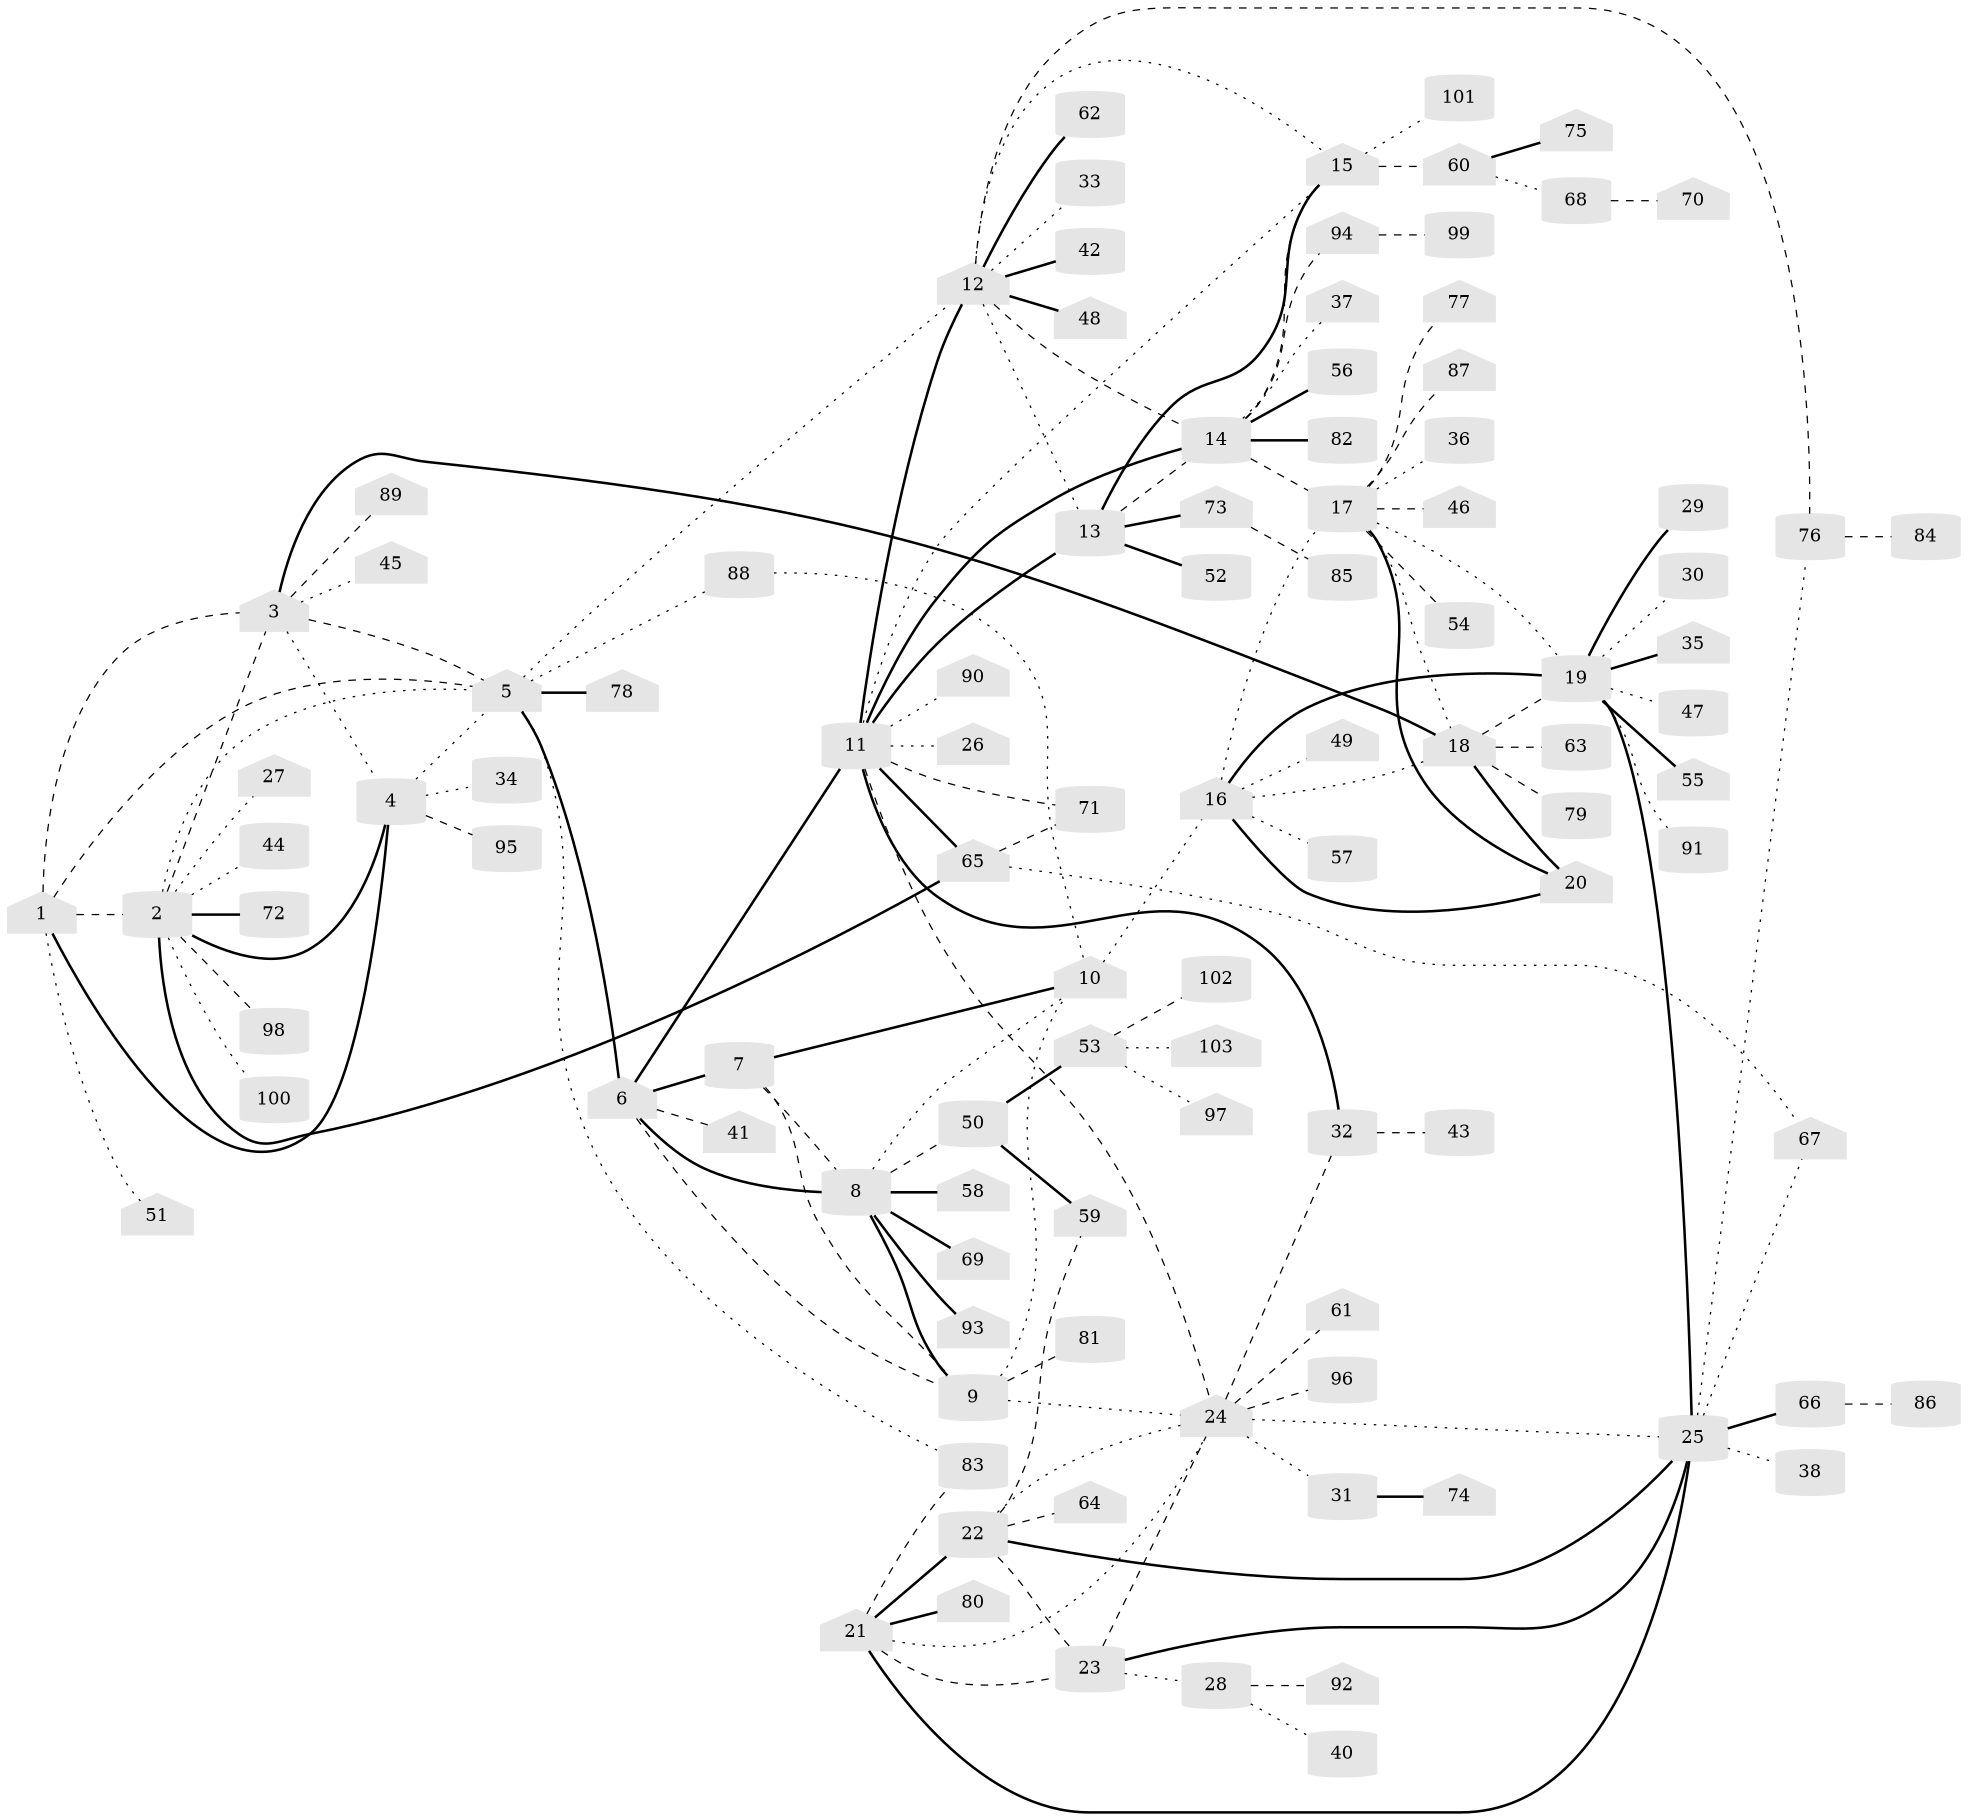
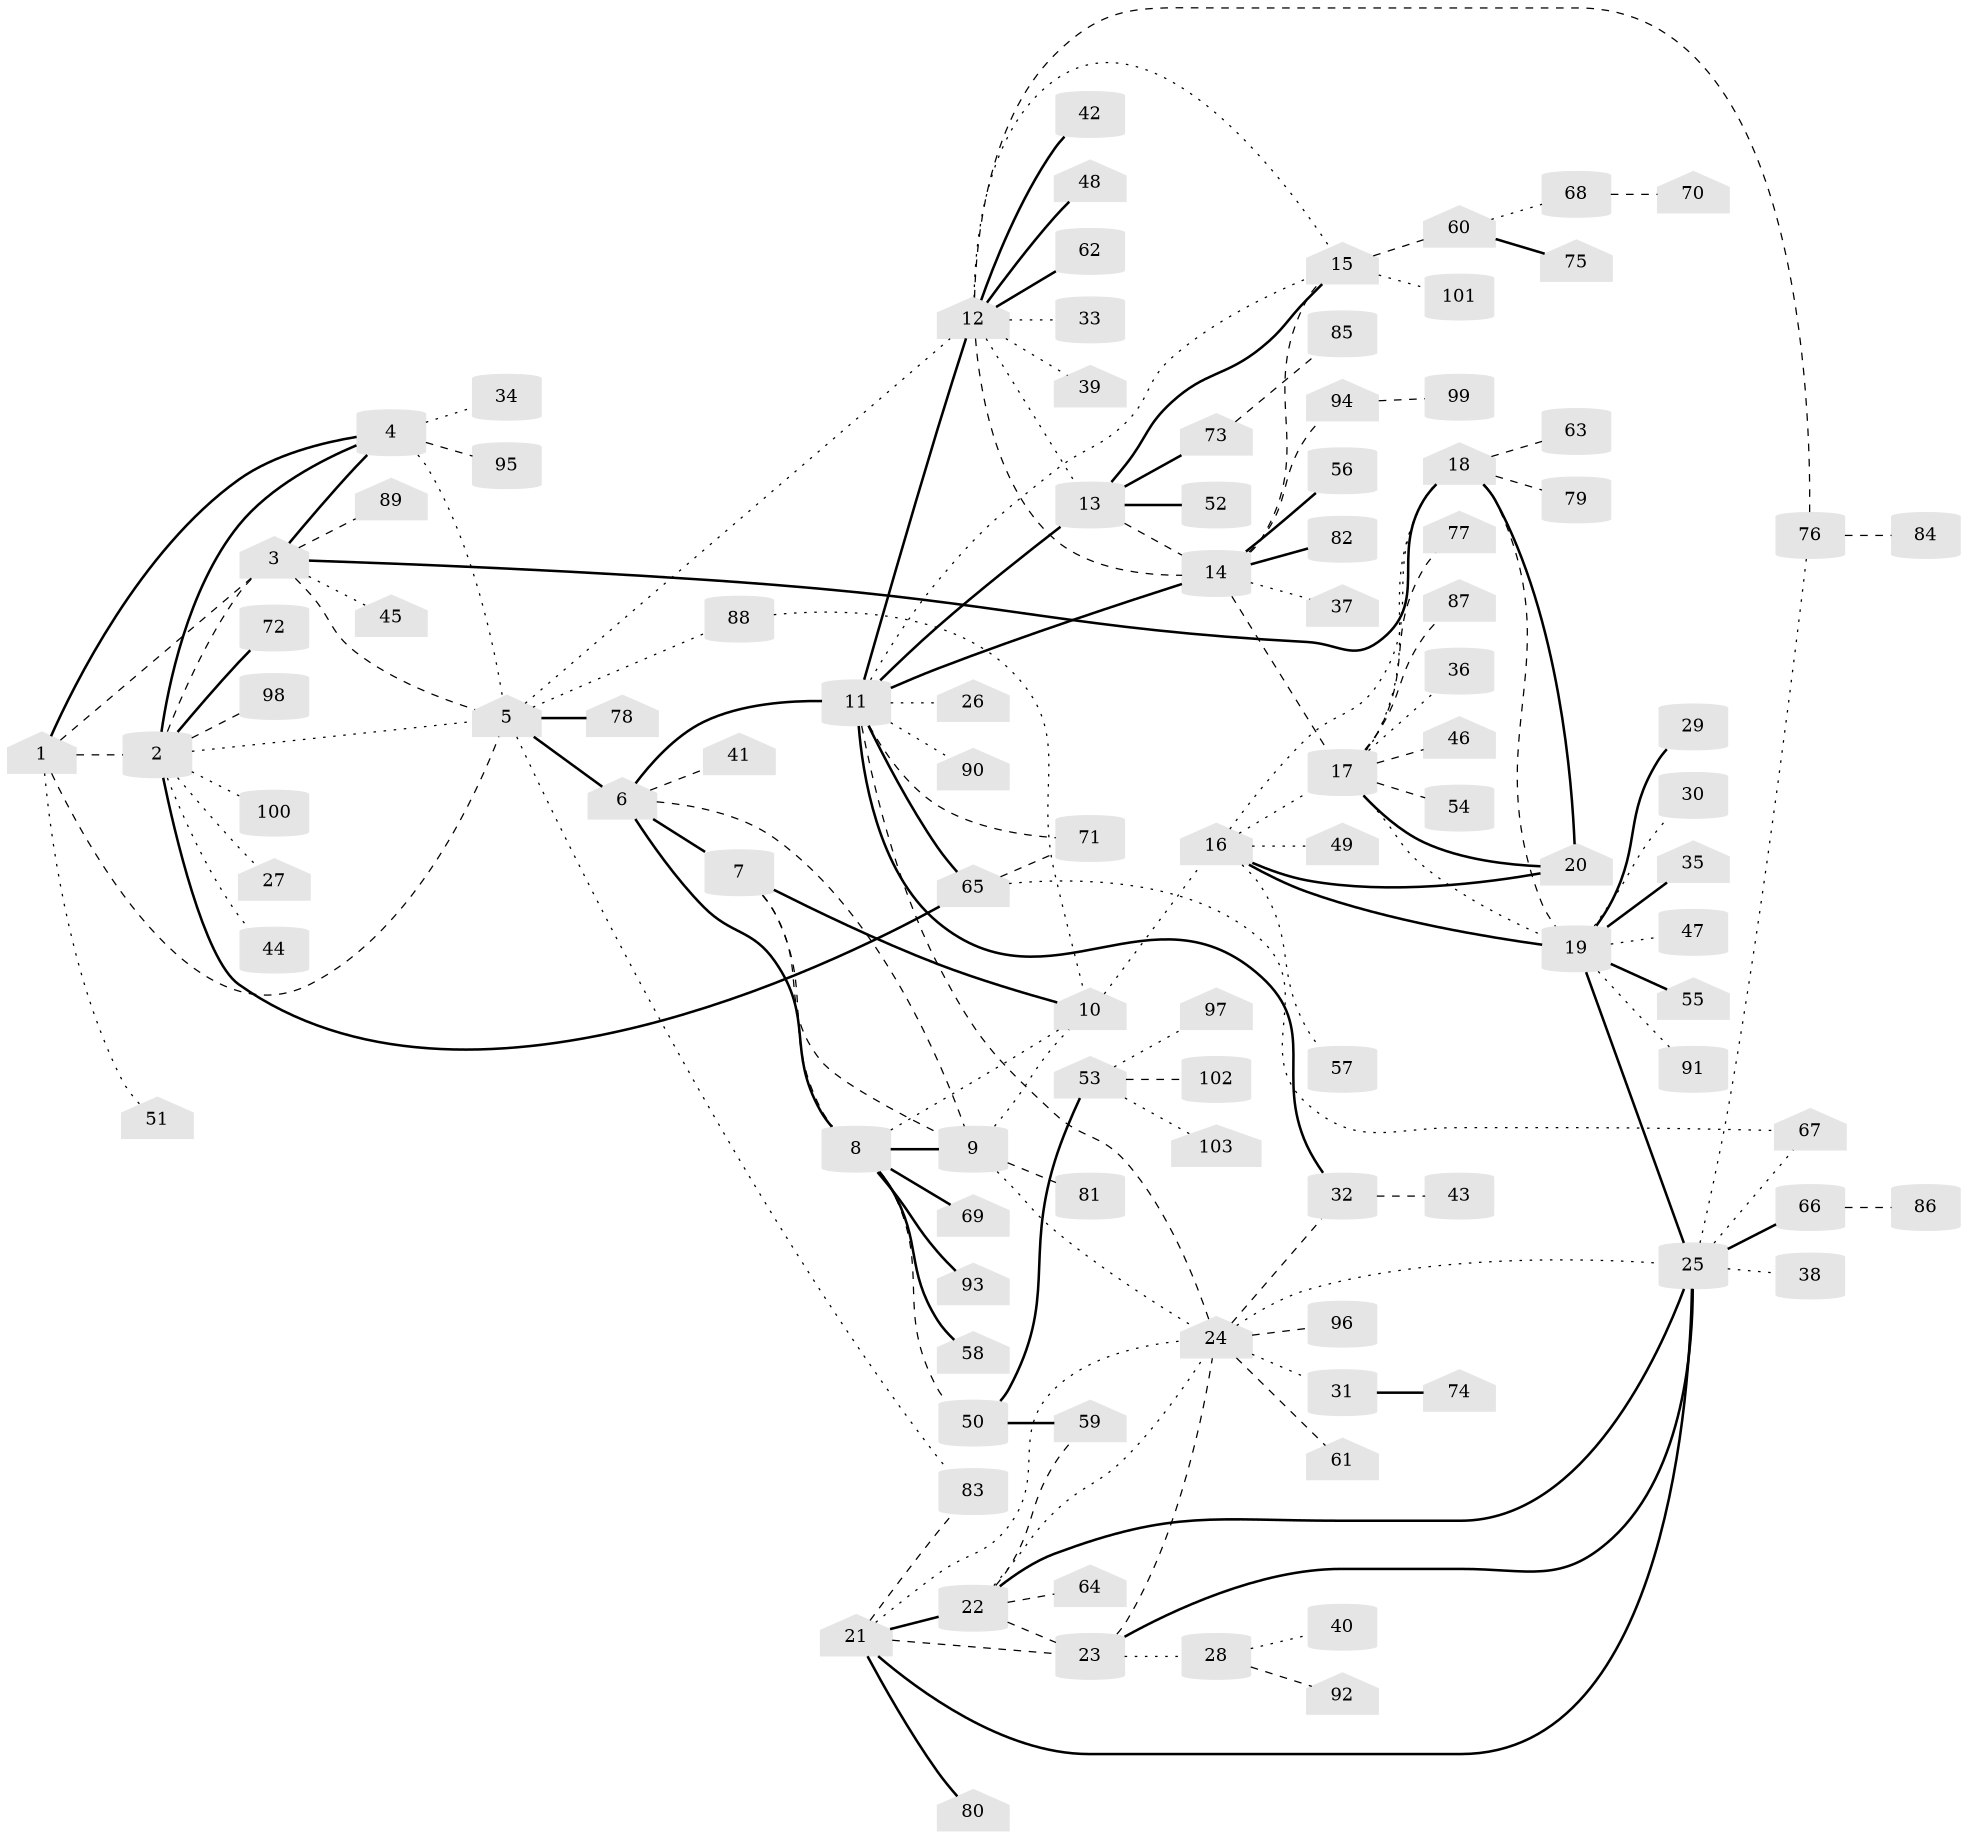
none -> (1090, 388)
(336, 712) -> (327, 498)
